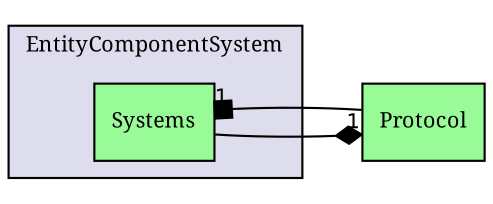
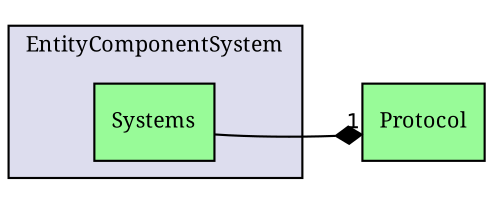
(289, 108) -> none
